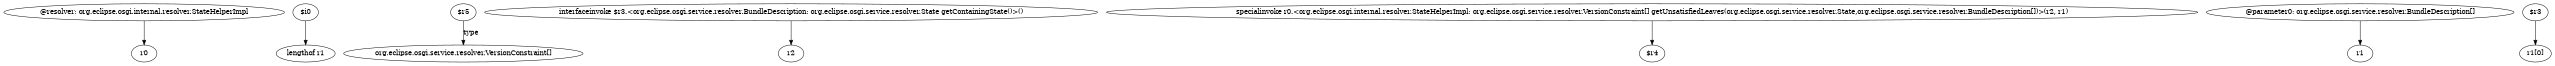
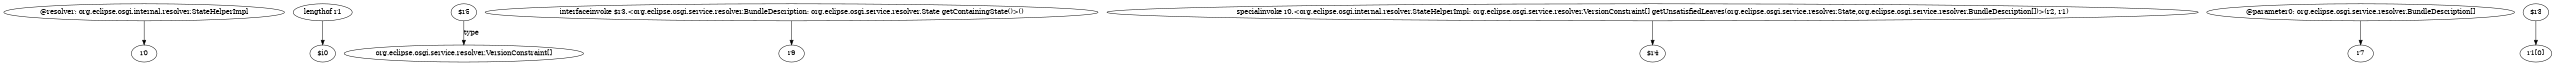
(306, 31) -> (323, 31)
(791, 54) -> (792, 54)
(2360, 54) -> (2361, 54)
